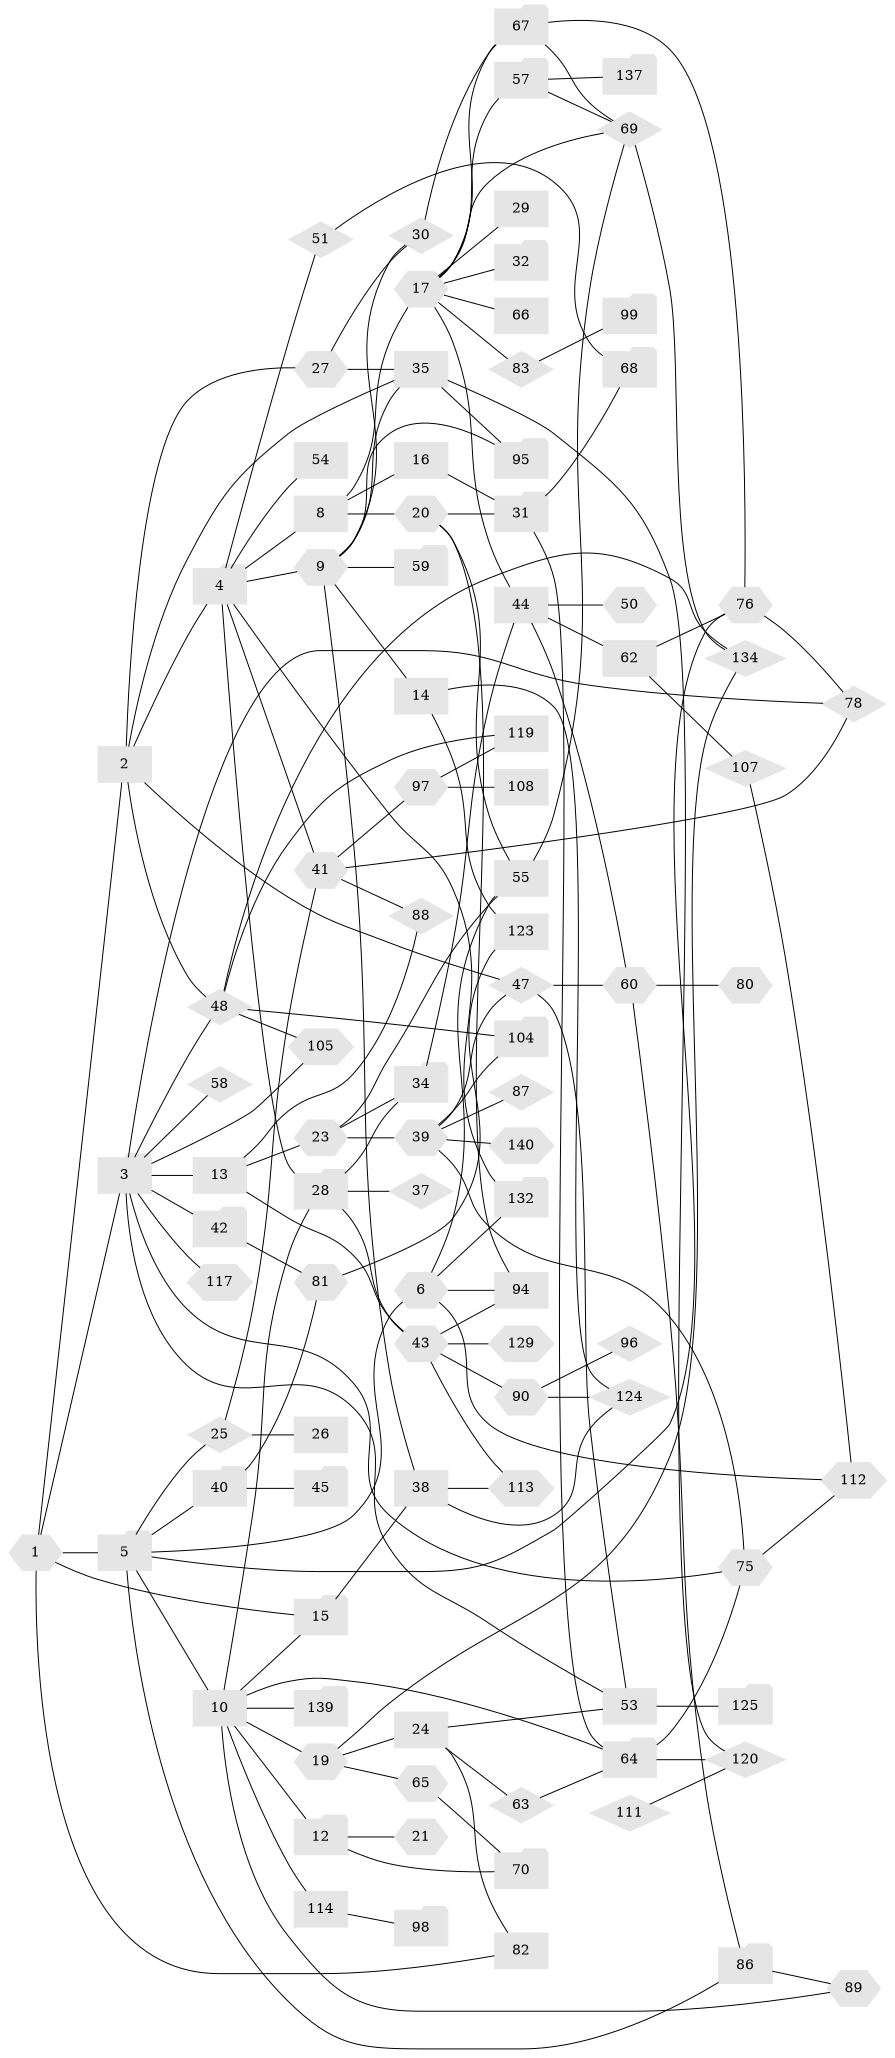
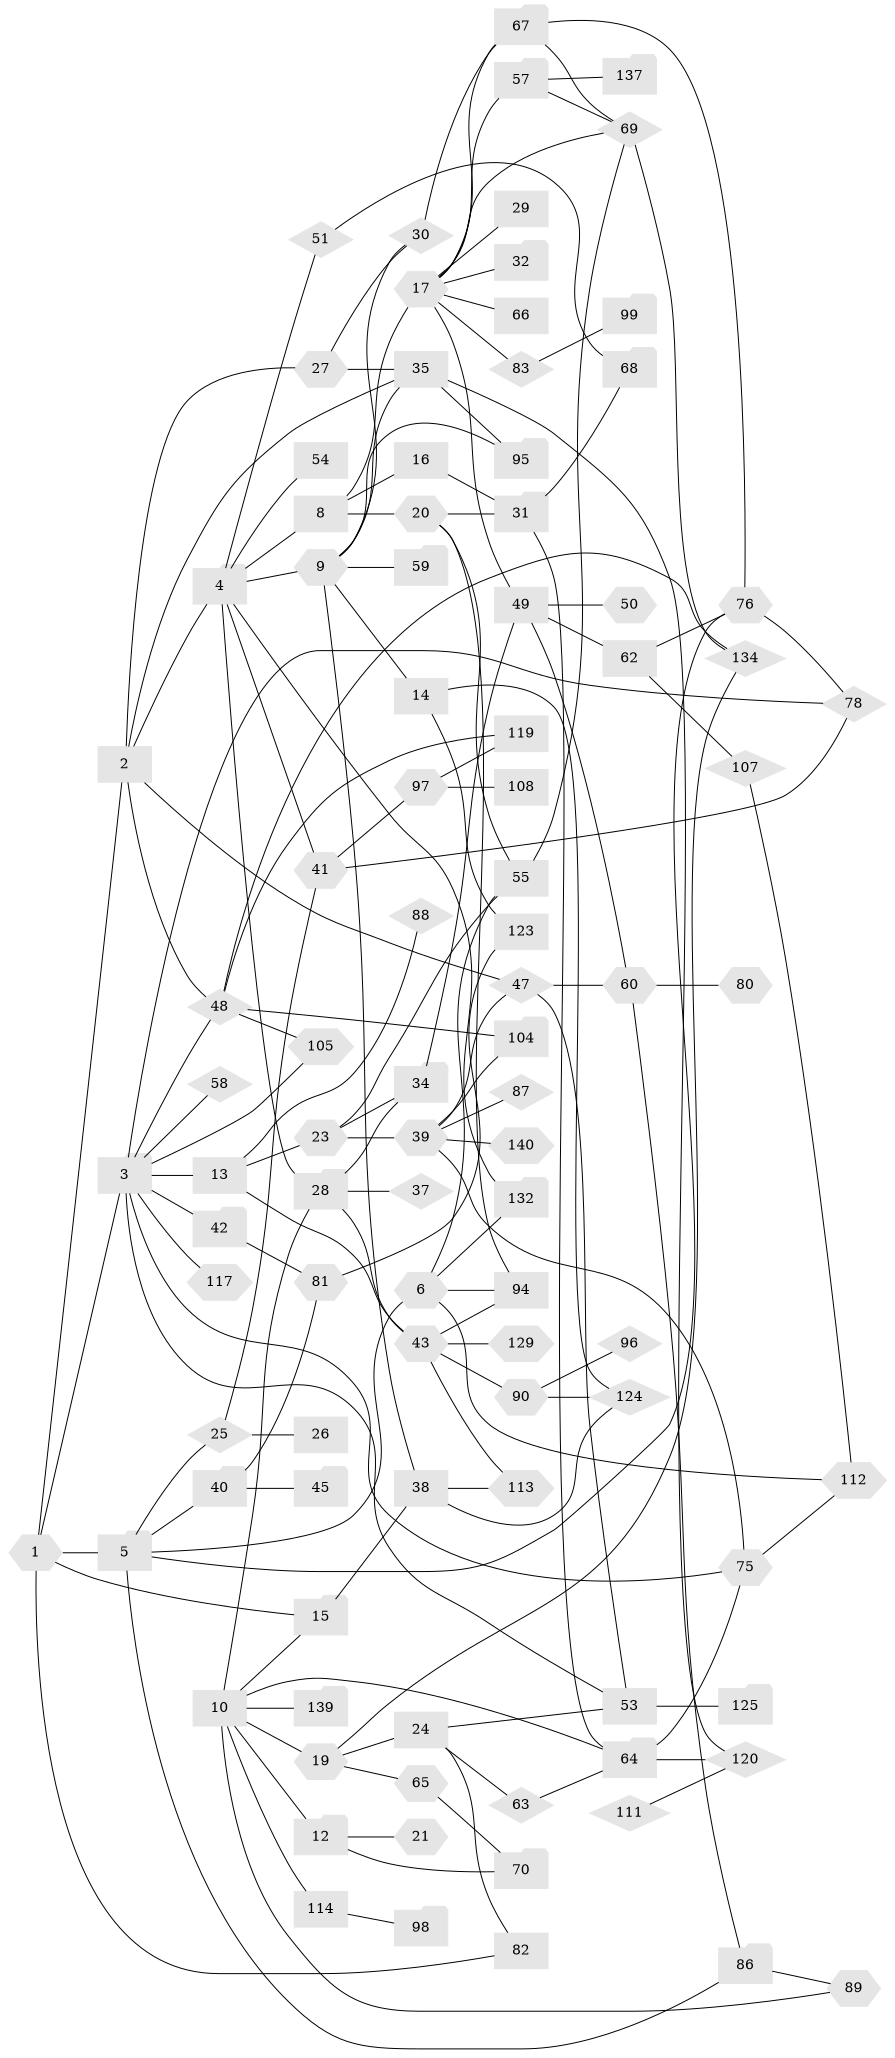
(521, 605) -> (521, 605)
(372, 894) -> none
(172, 1630) -> none
